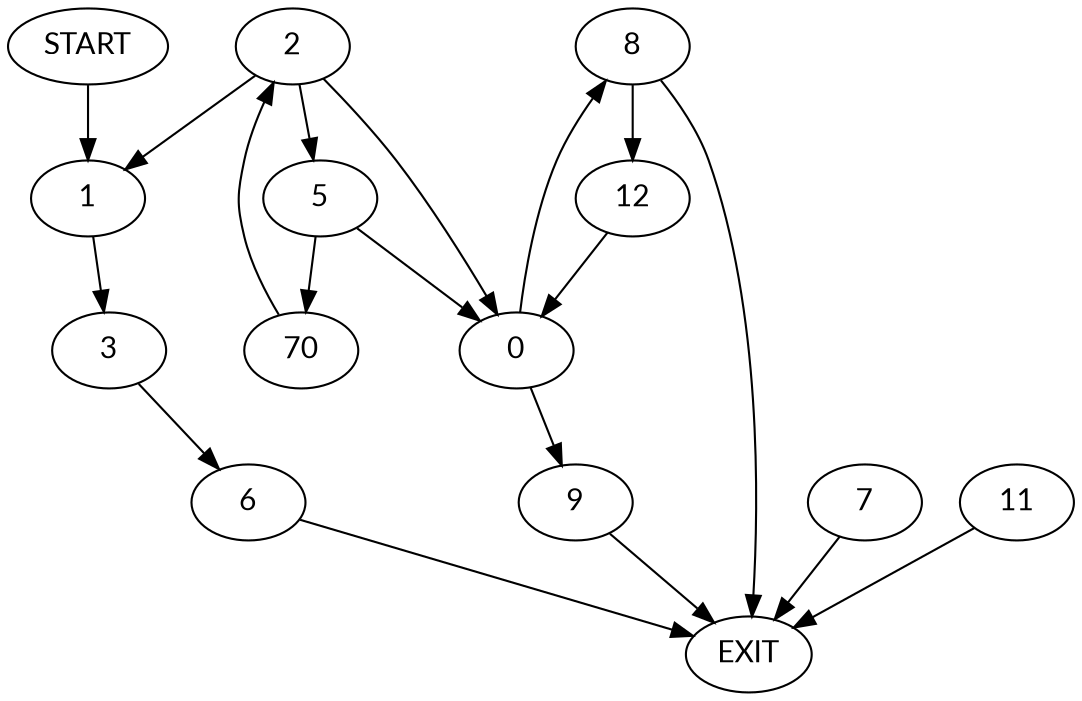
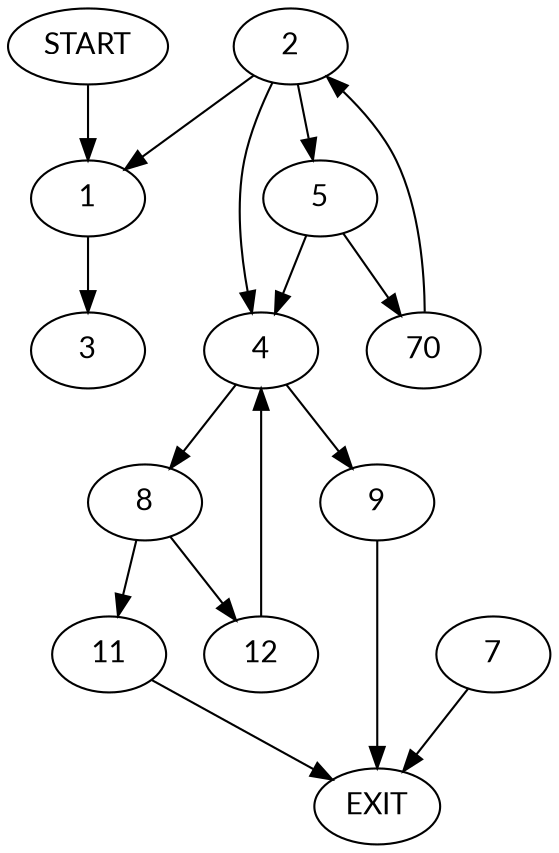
(746, 329) -> (130, 568)
(517, 350) -> (261, 350)
(248, 502) -> none
